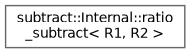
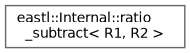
(95, 27) -> (95, 27)
